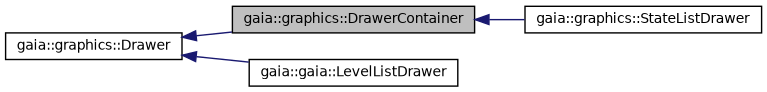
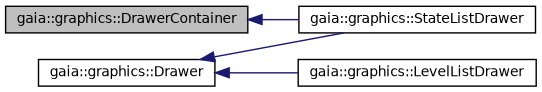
(214, 34) -> (279, 45)
(354, 73) -> (417, 73)
